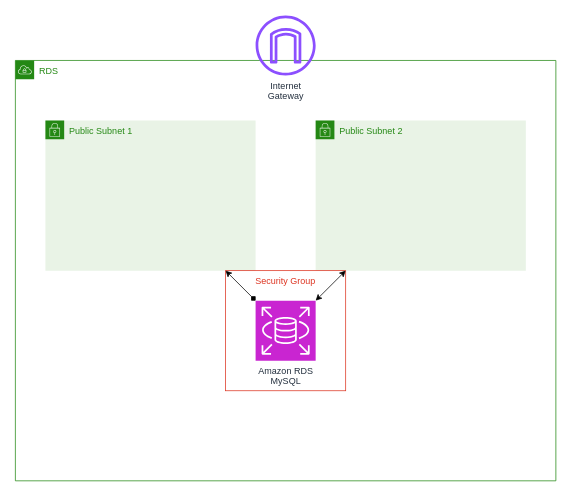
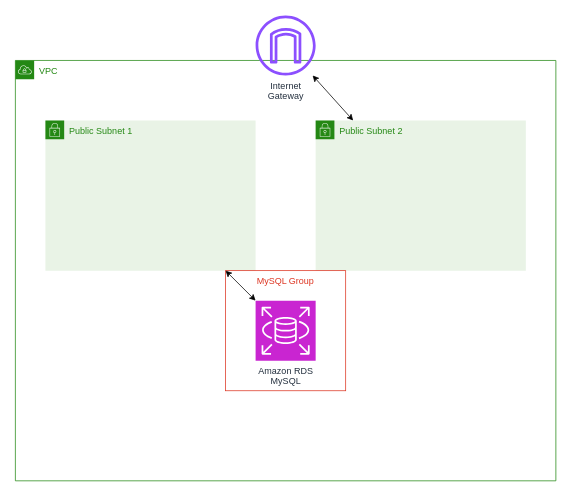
(47, 71) -> (47, 71)
(285, 281) -> (285, 281)
(330, 285) -> (333, 98)
(251, 296) -> (251, 296)
